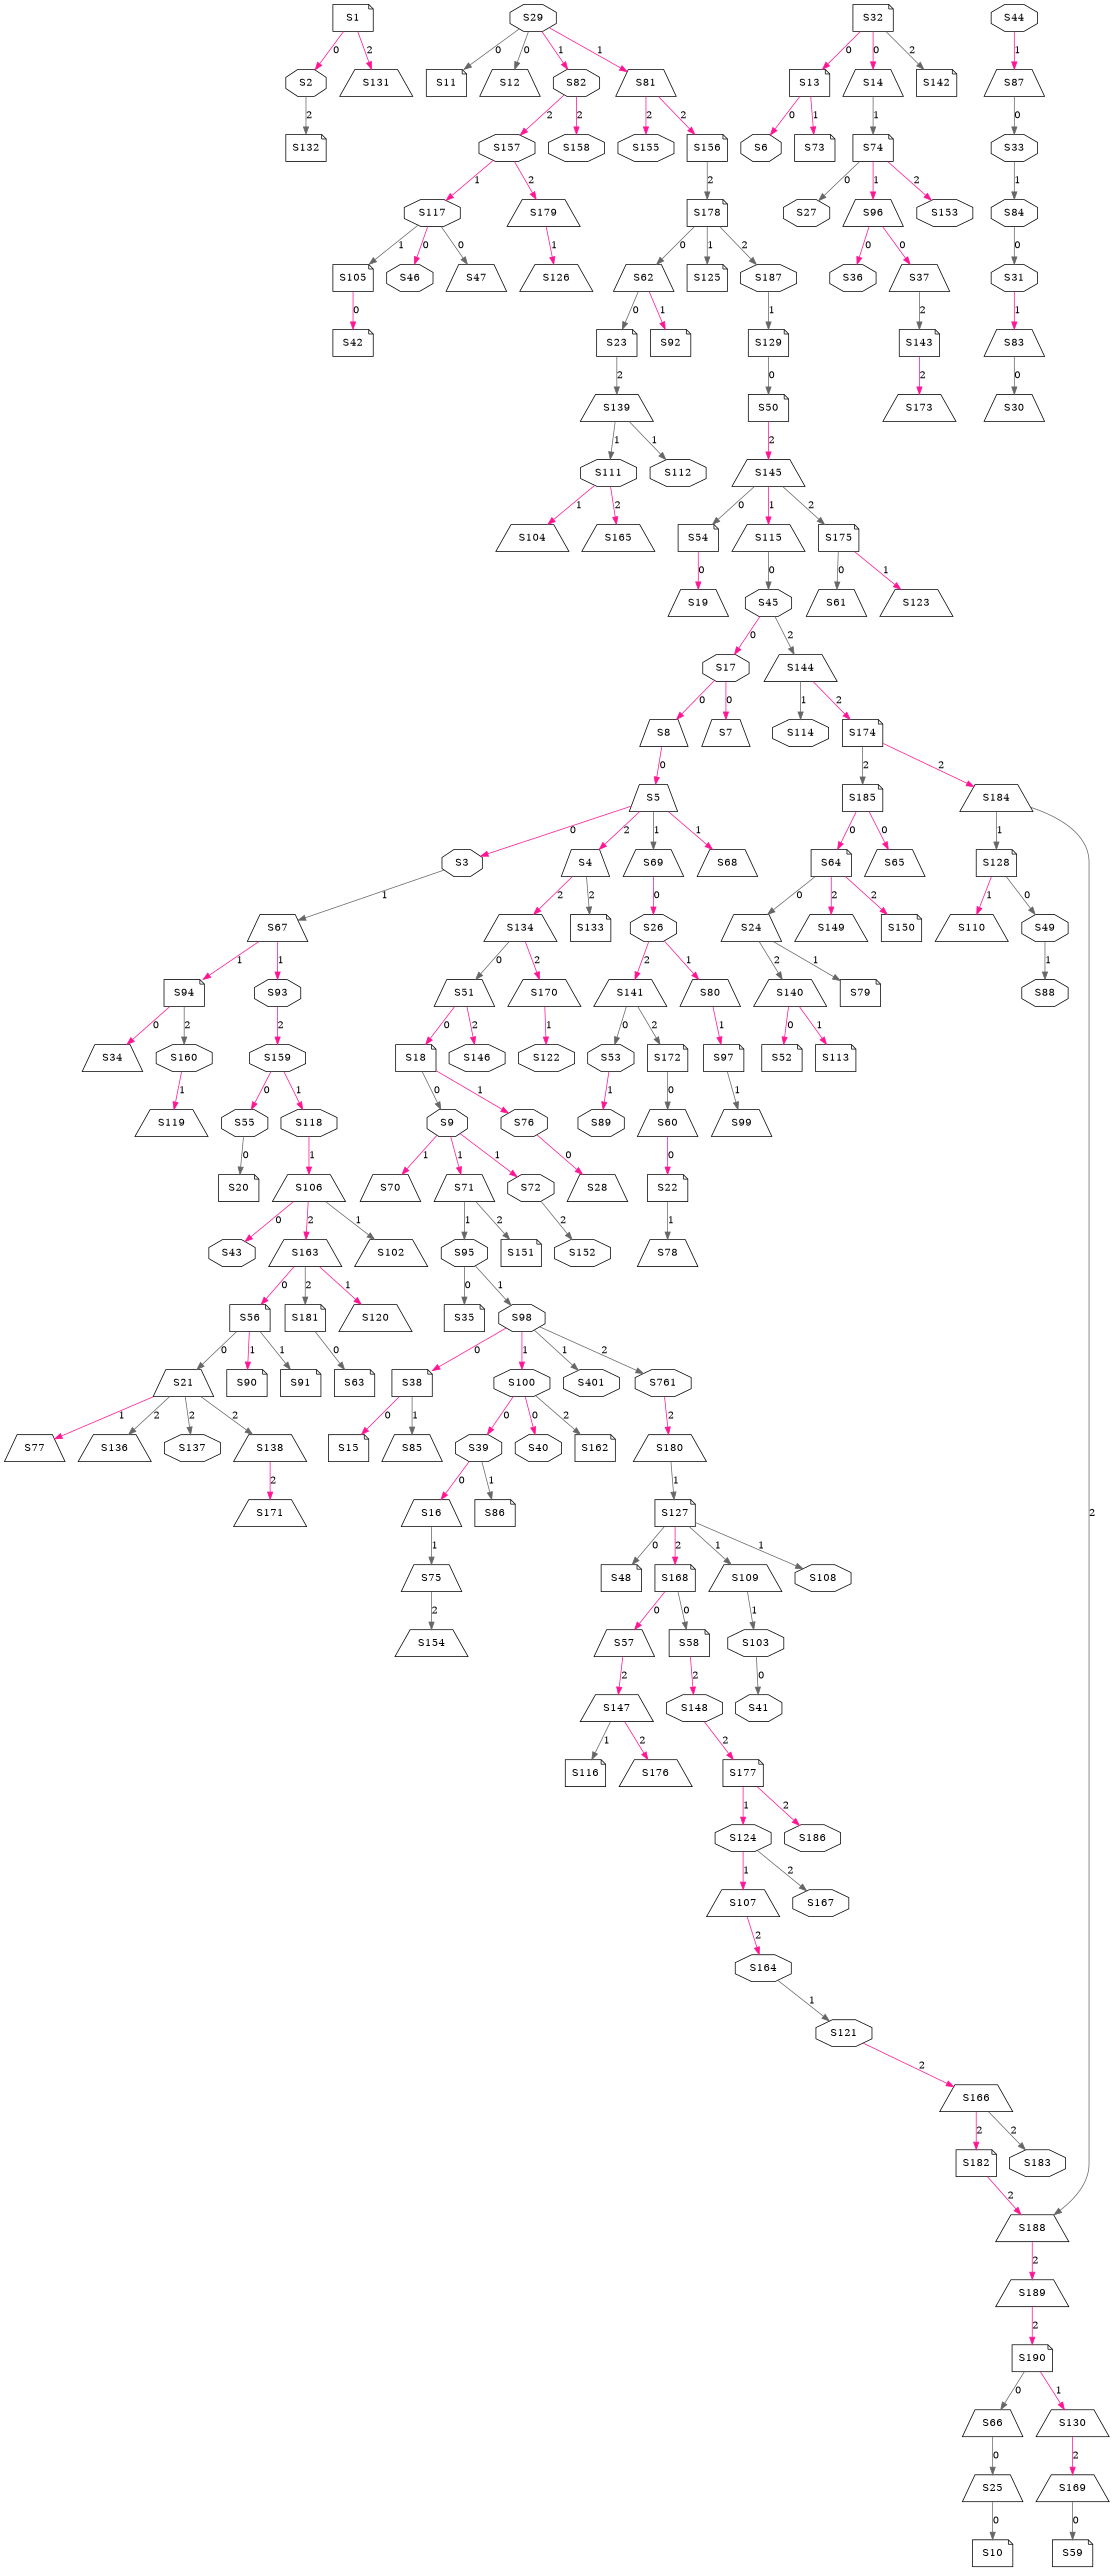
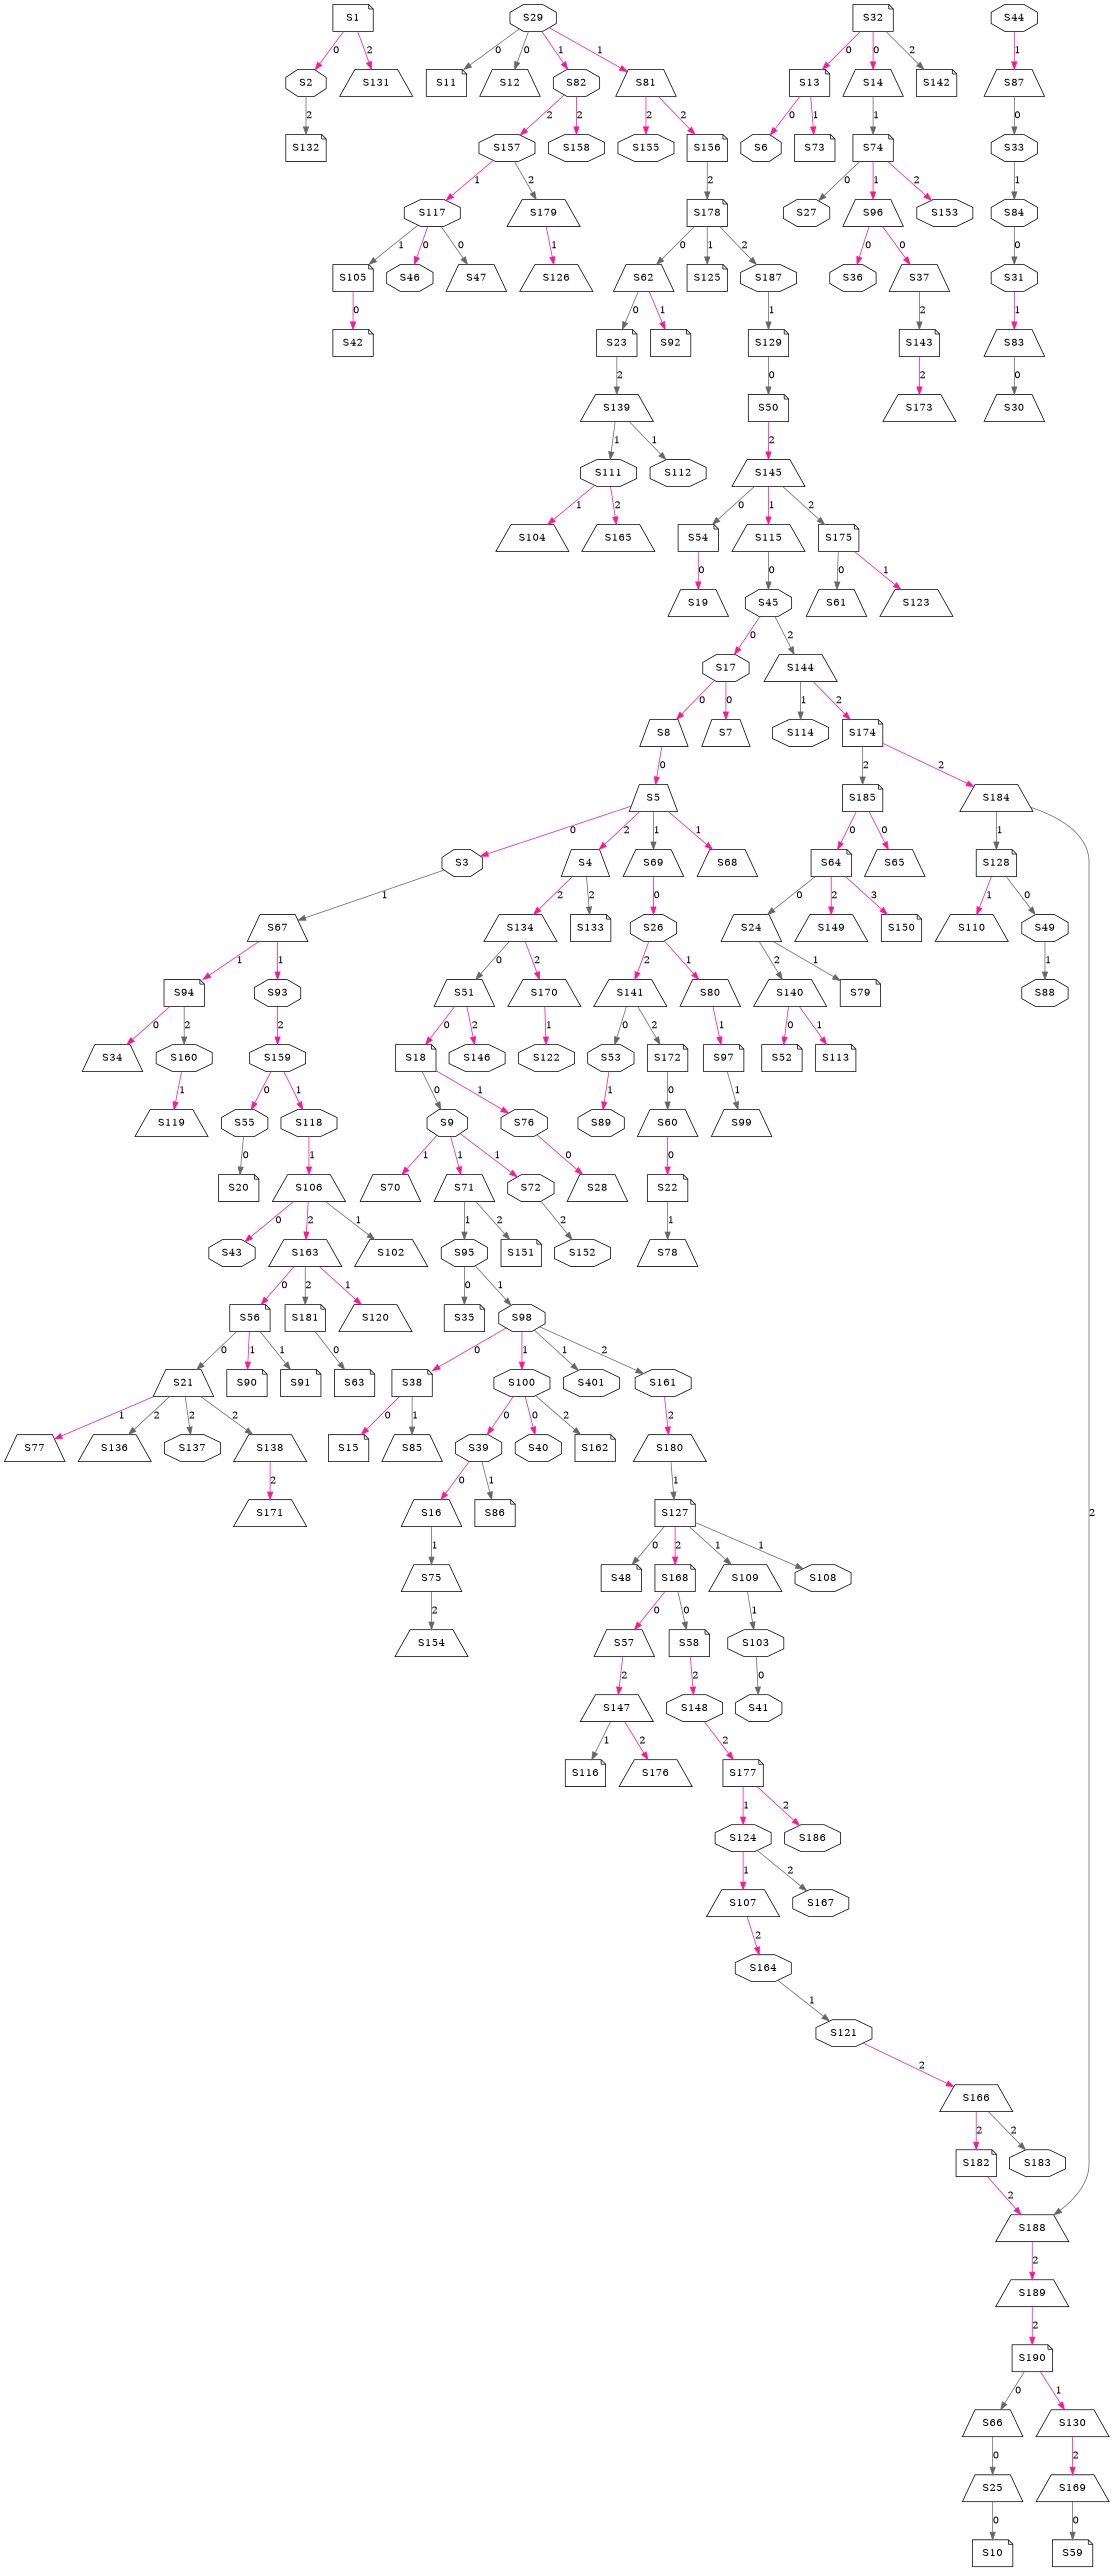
(523, 177) -> (523, 177)
(875, 896) -> (875, 896)
(663, 1383) -> (663, 1383)
